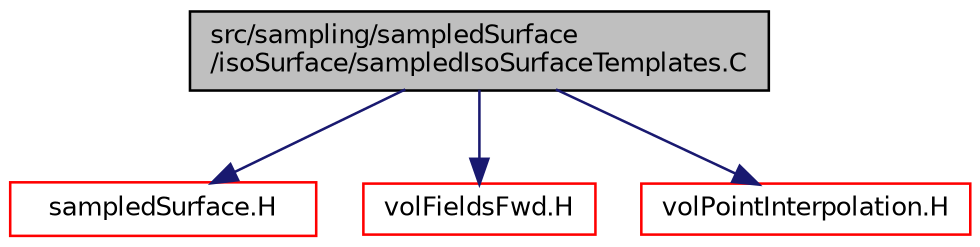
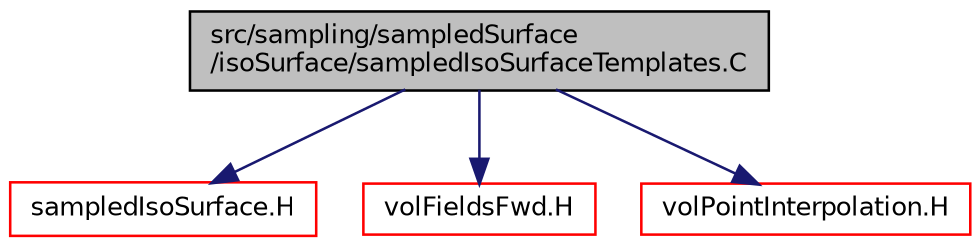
(163, 209) -> (163, 209)
